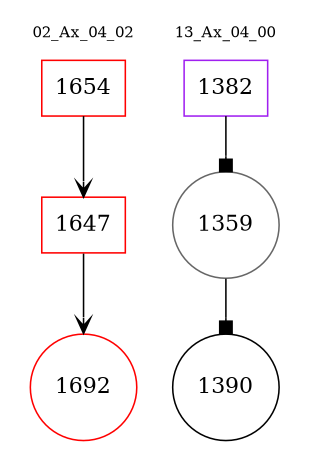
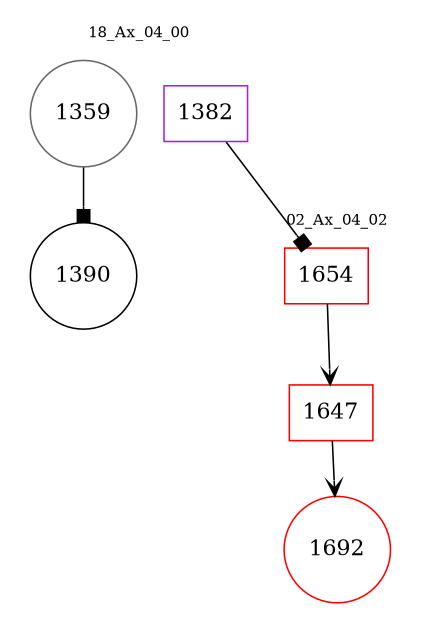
(226, 33) -> (139, 33)
(226, 136) -> (249, 172)
